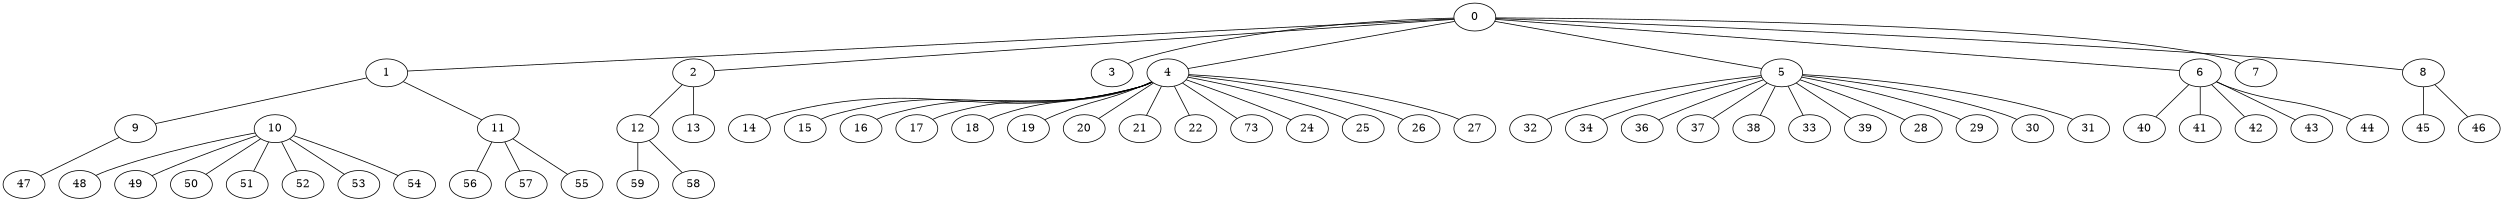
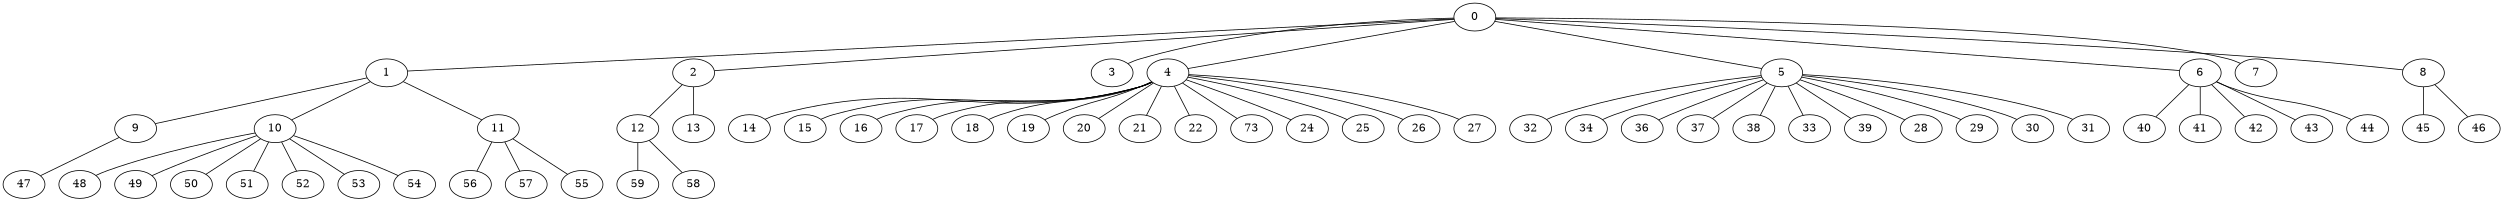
none -> (331, 101)
